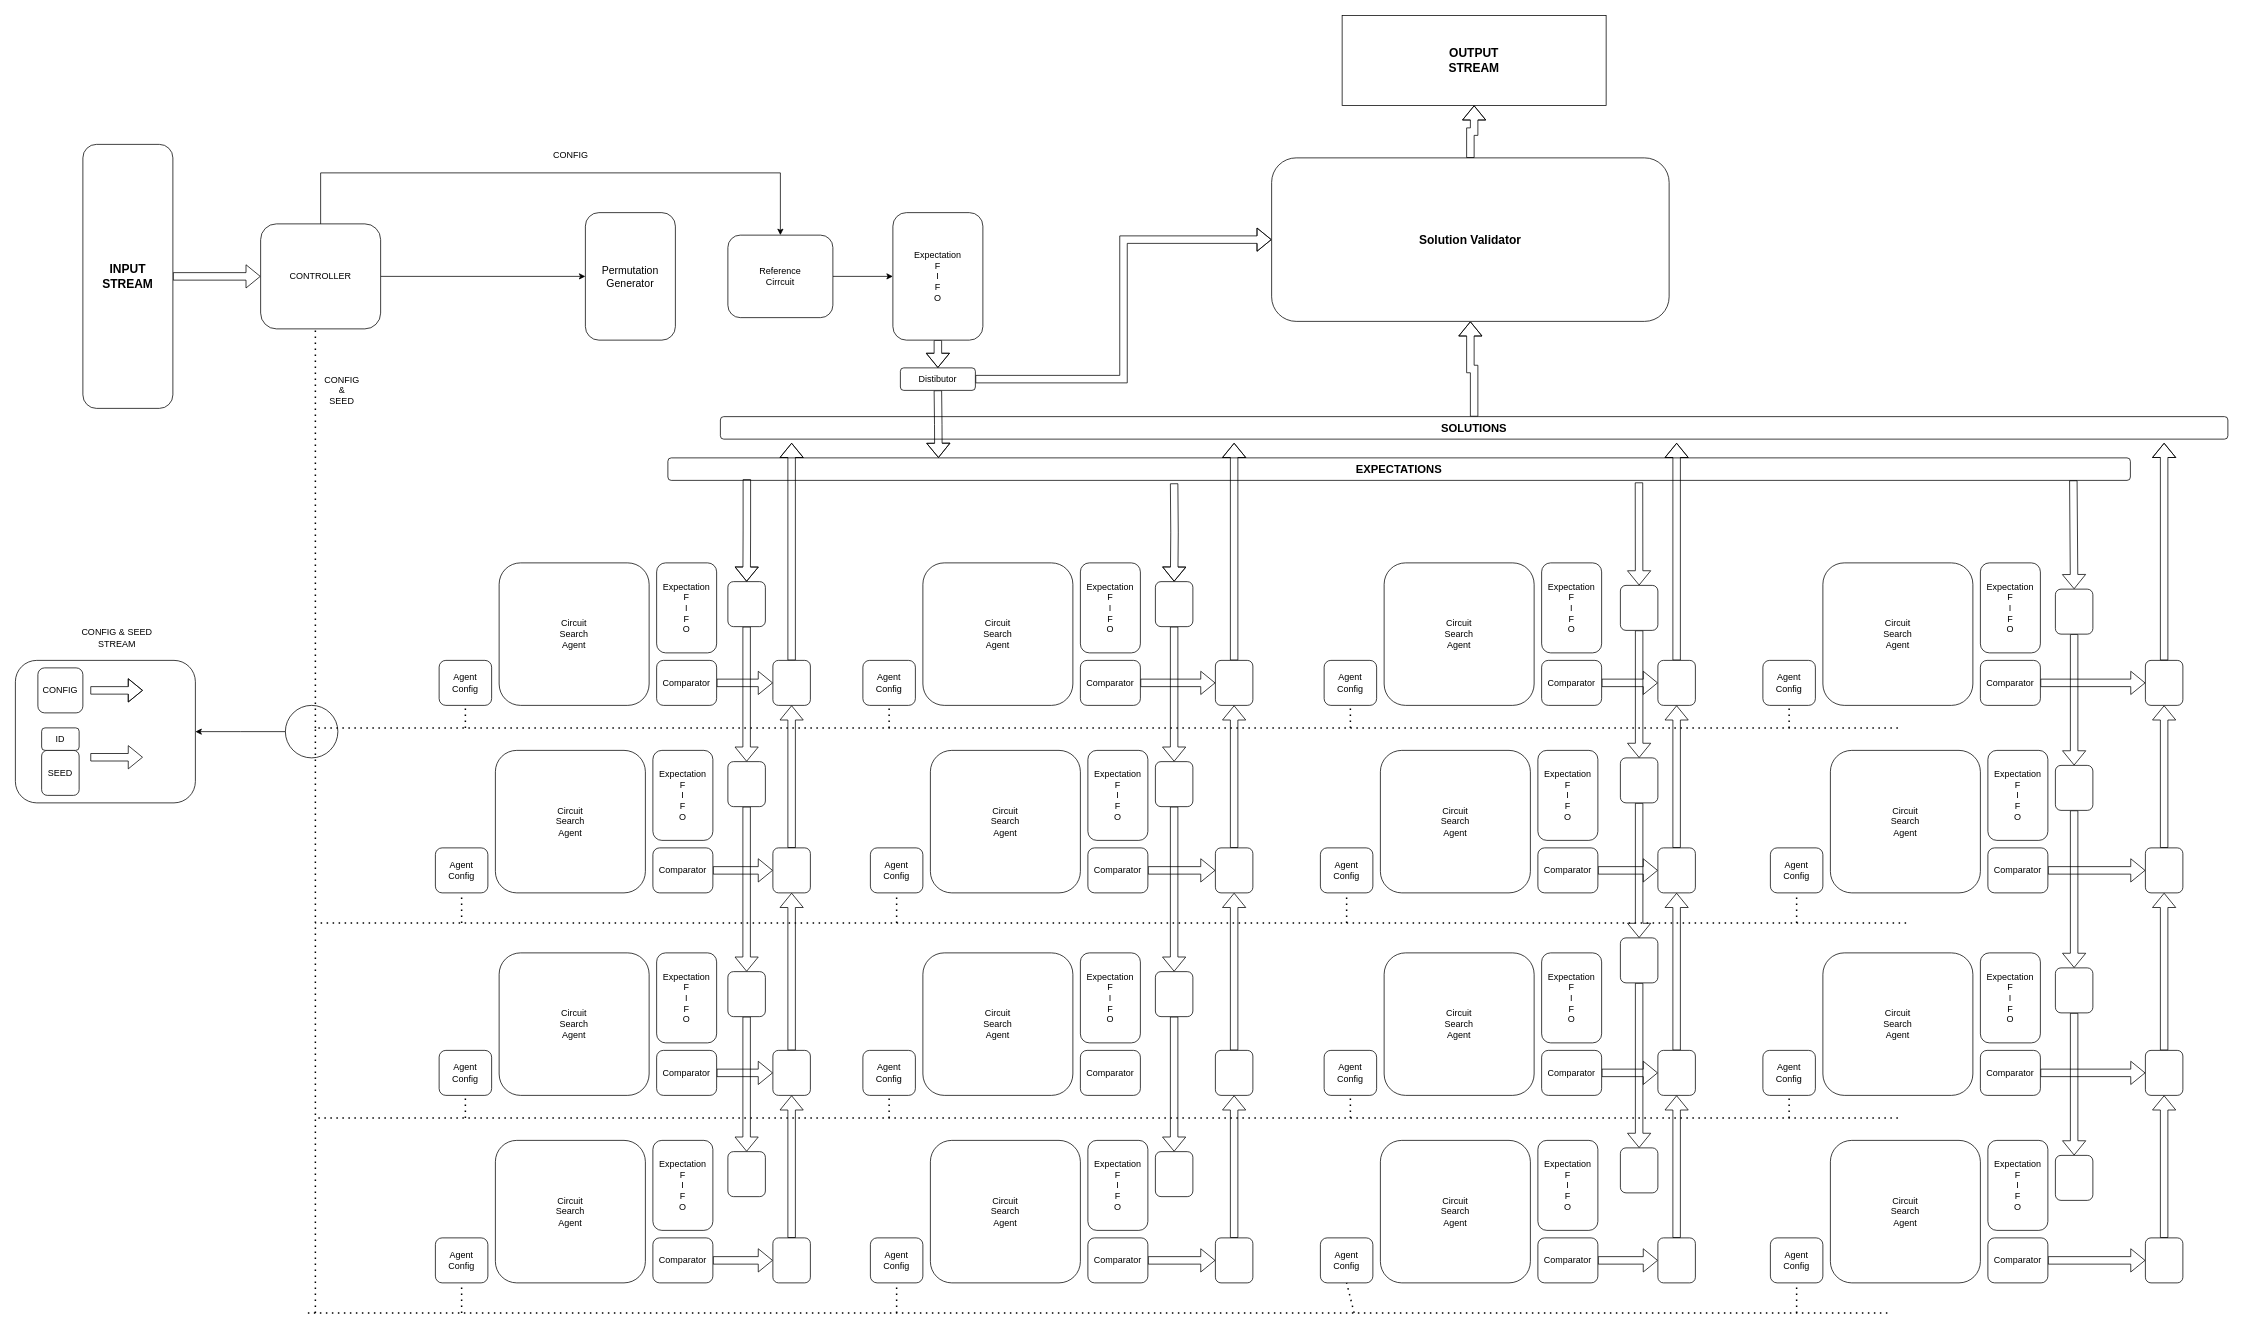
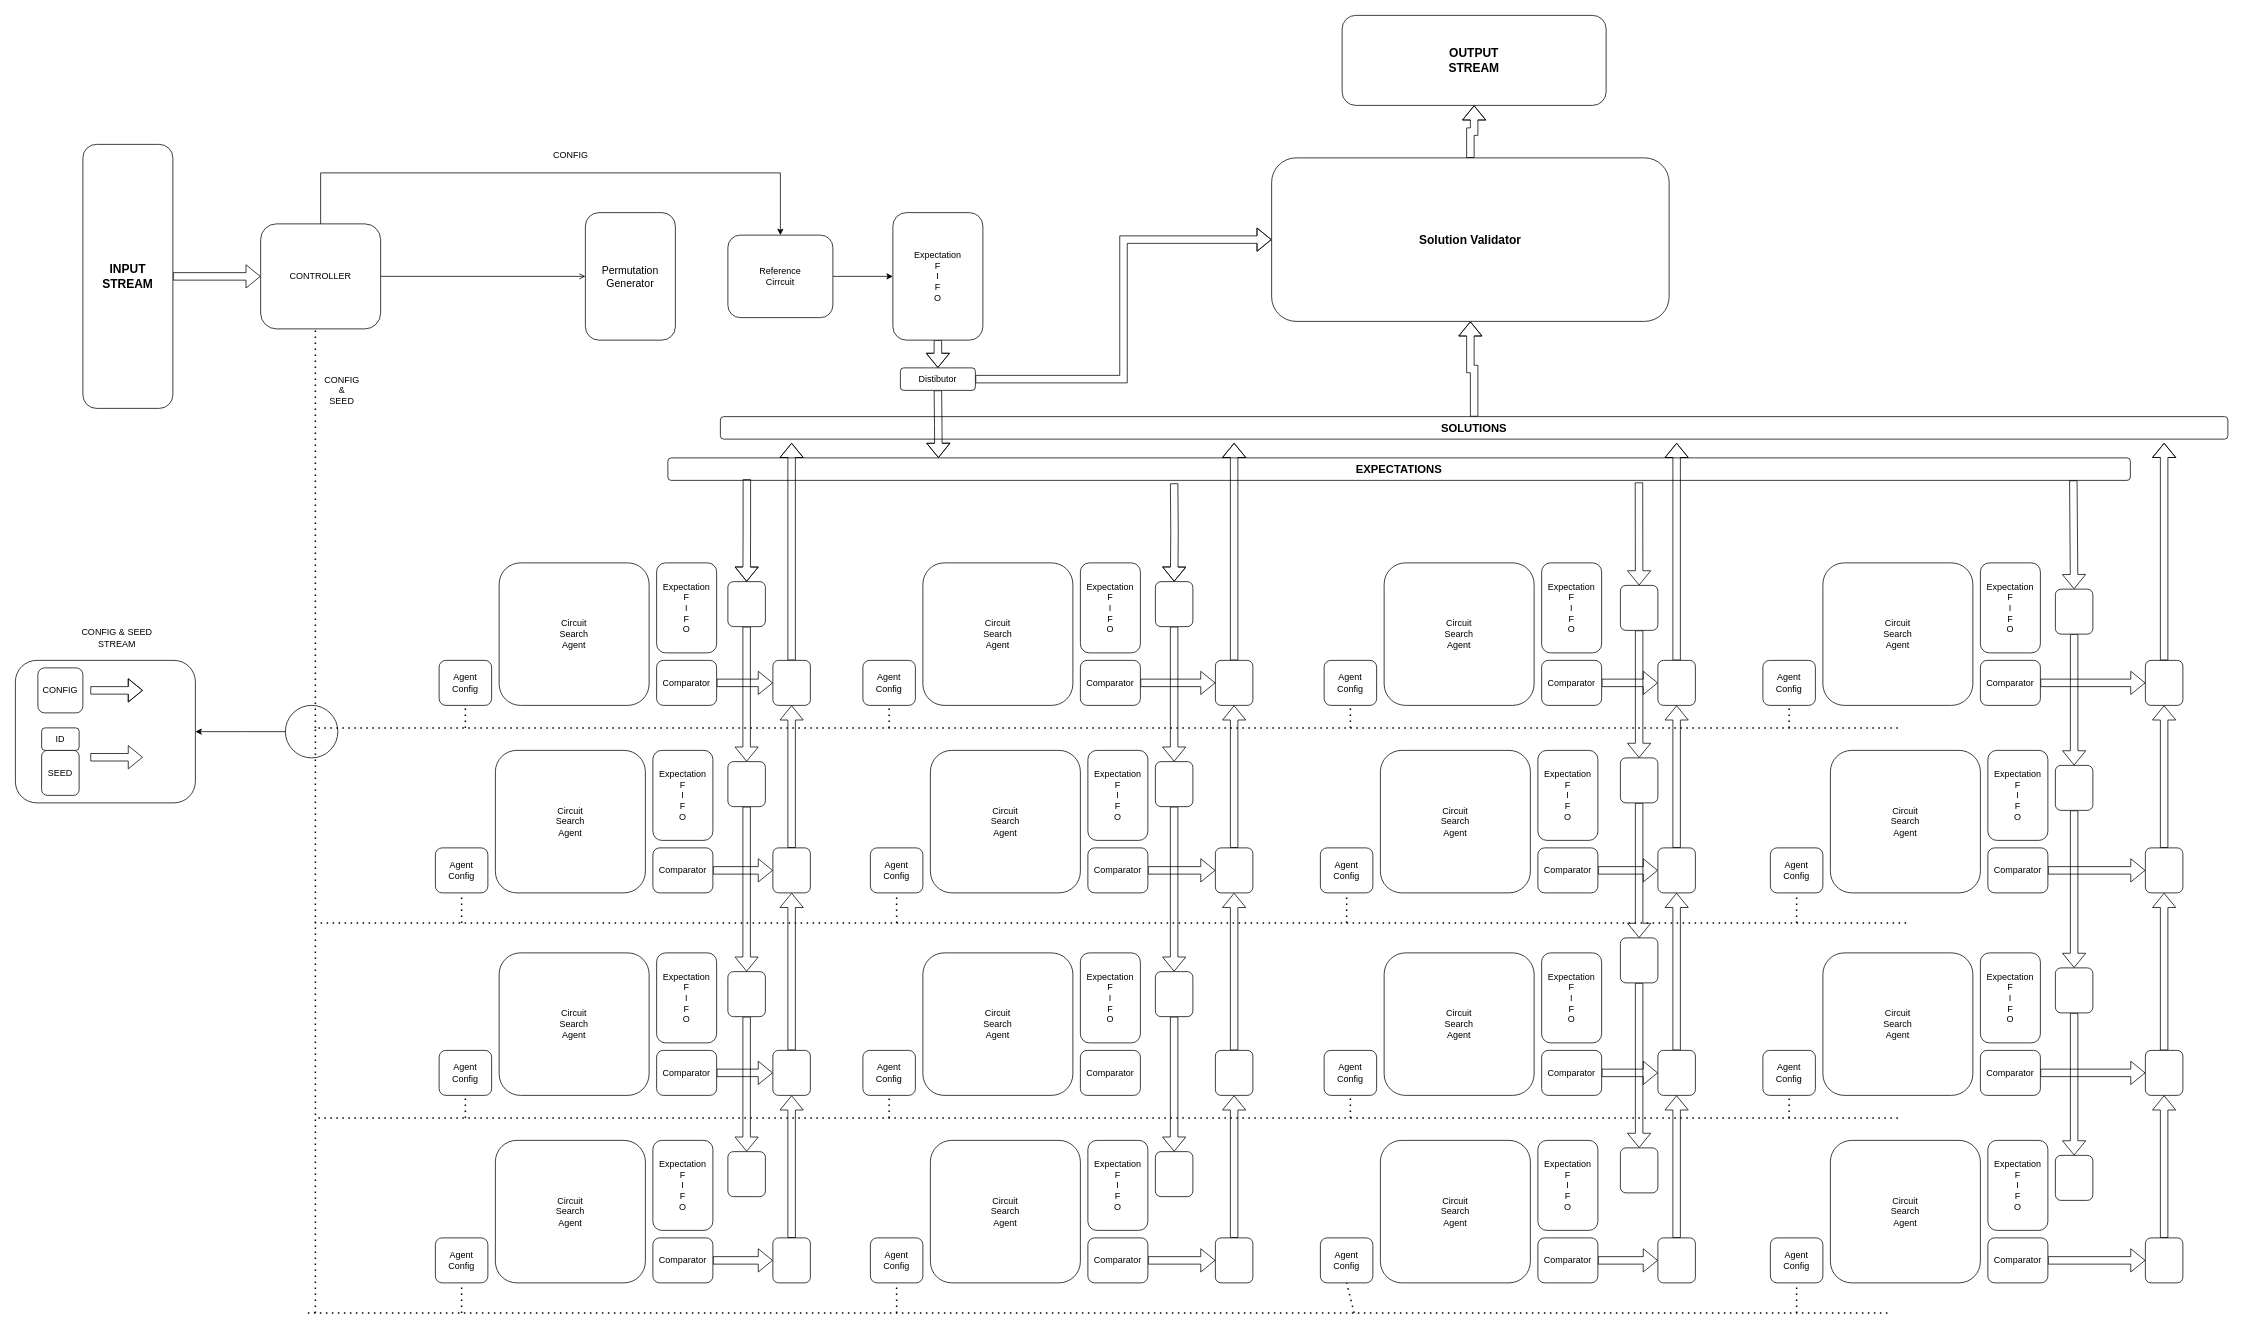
(1474, 60) -> (1474, 60)
(579, 276) -> (580, 276)
